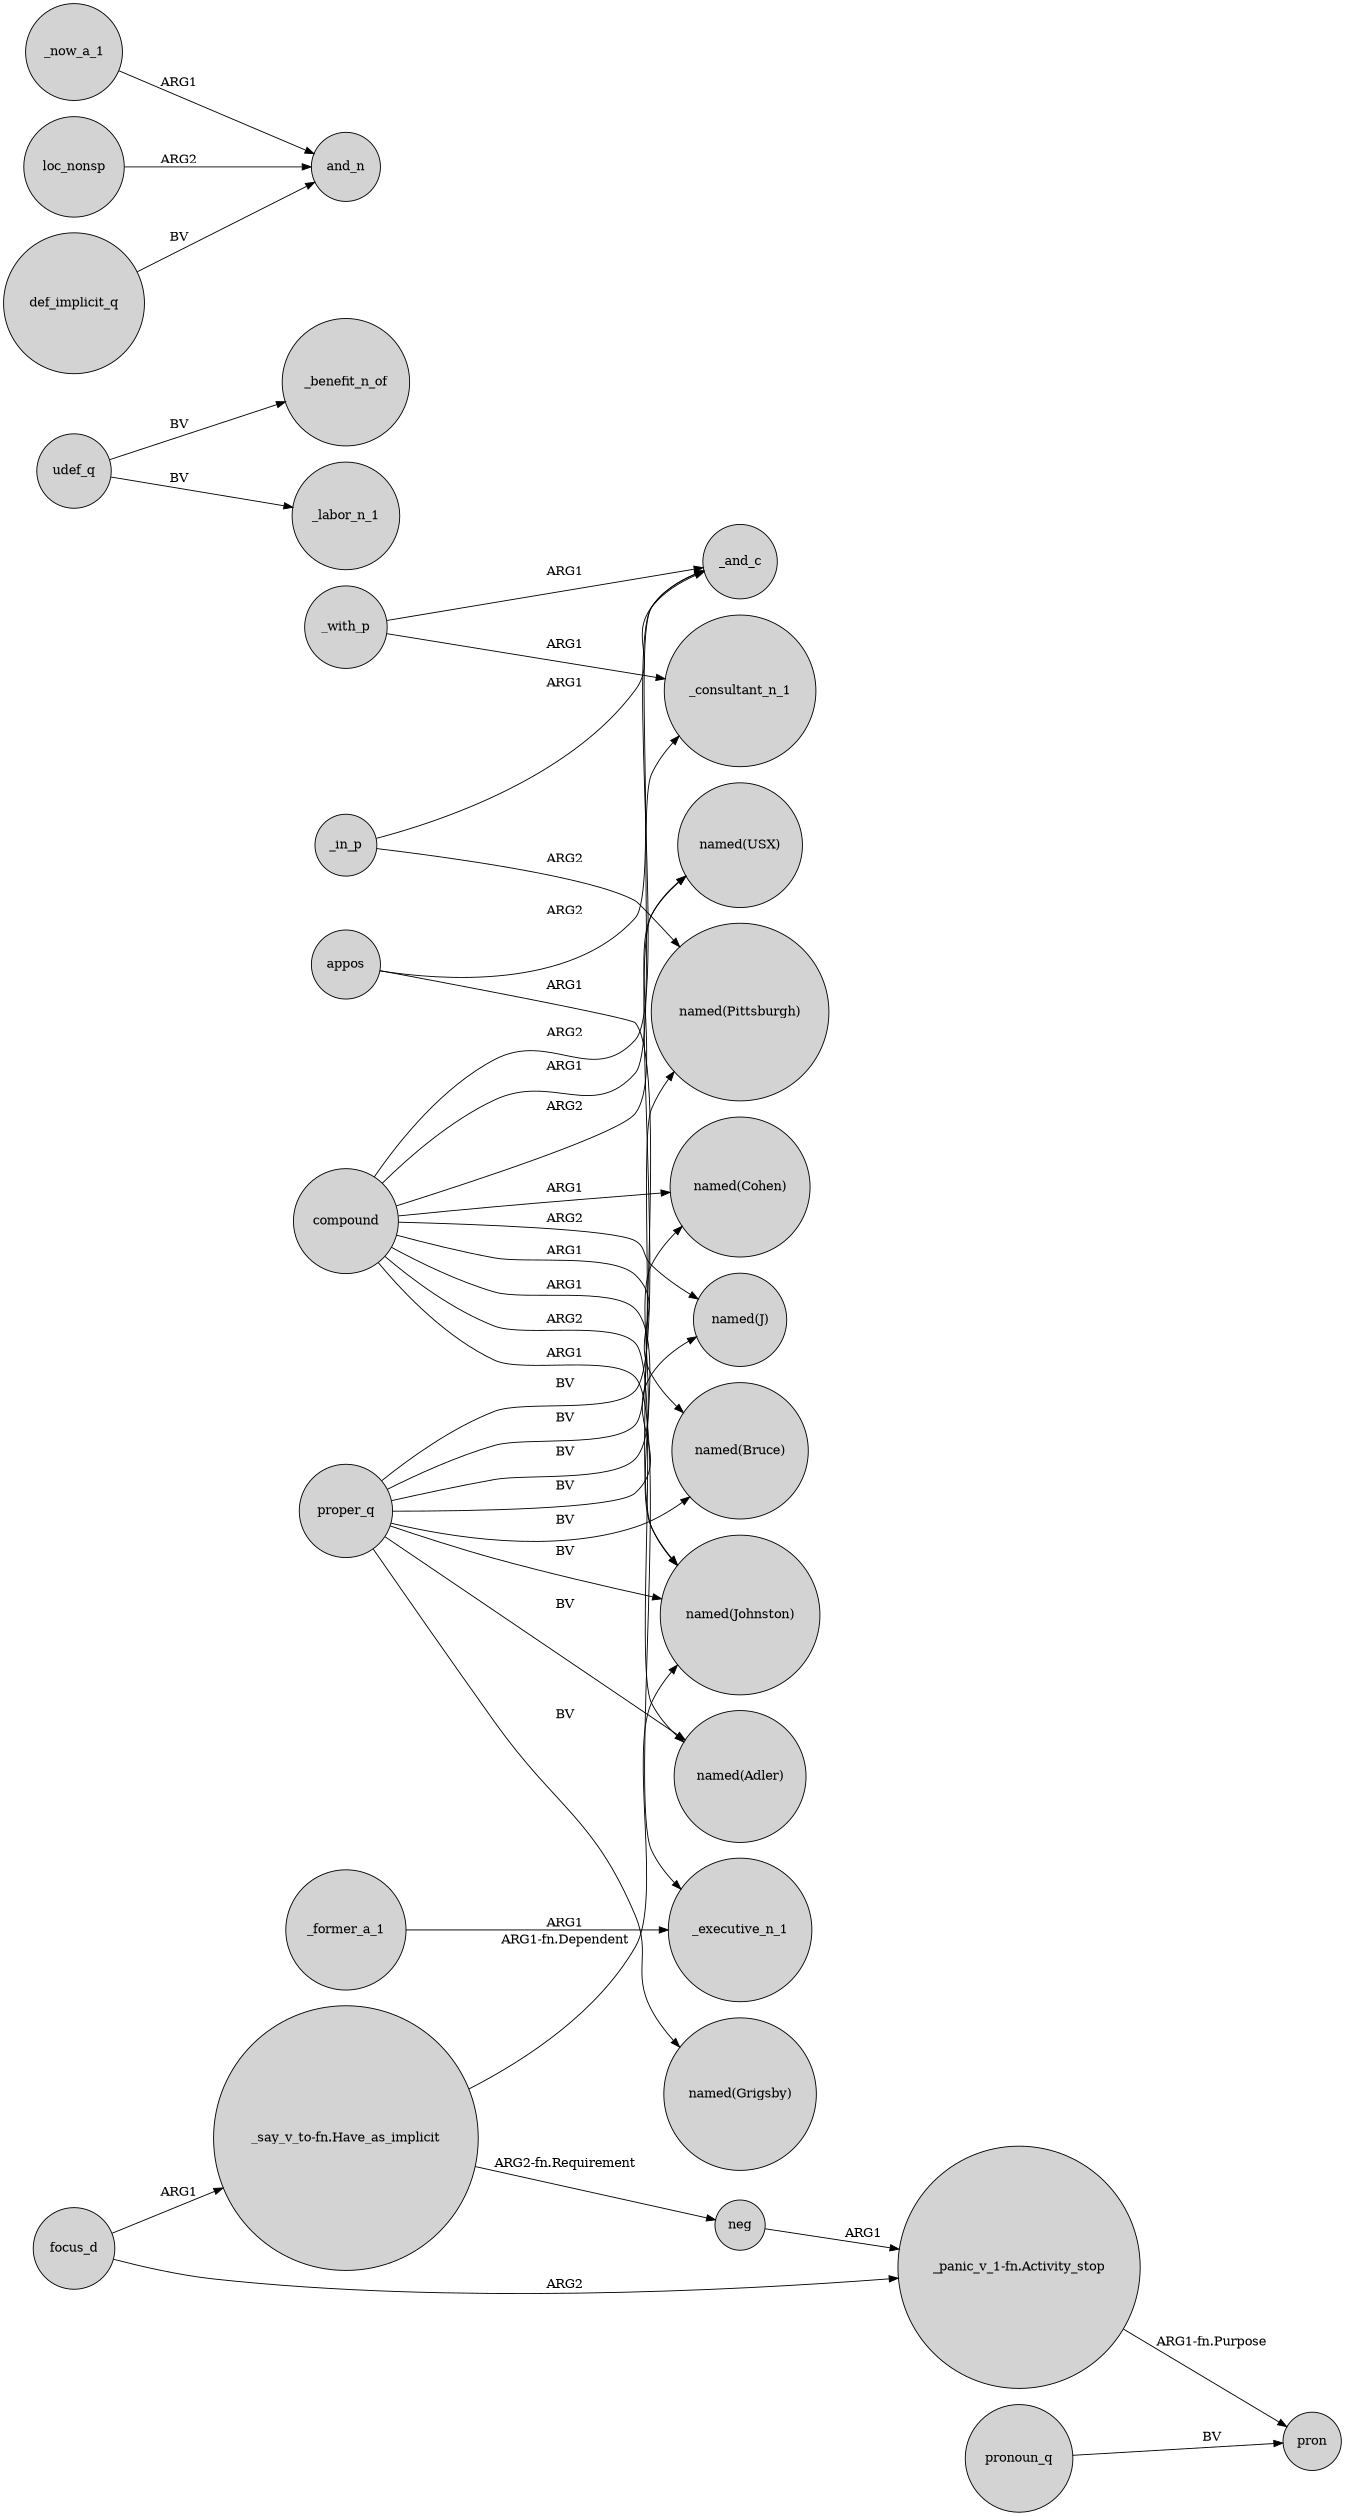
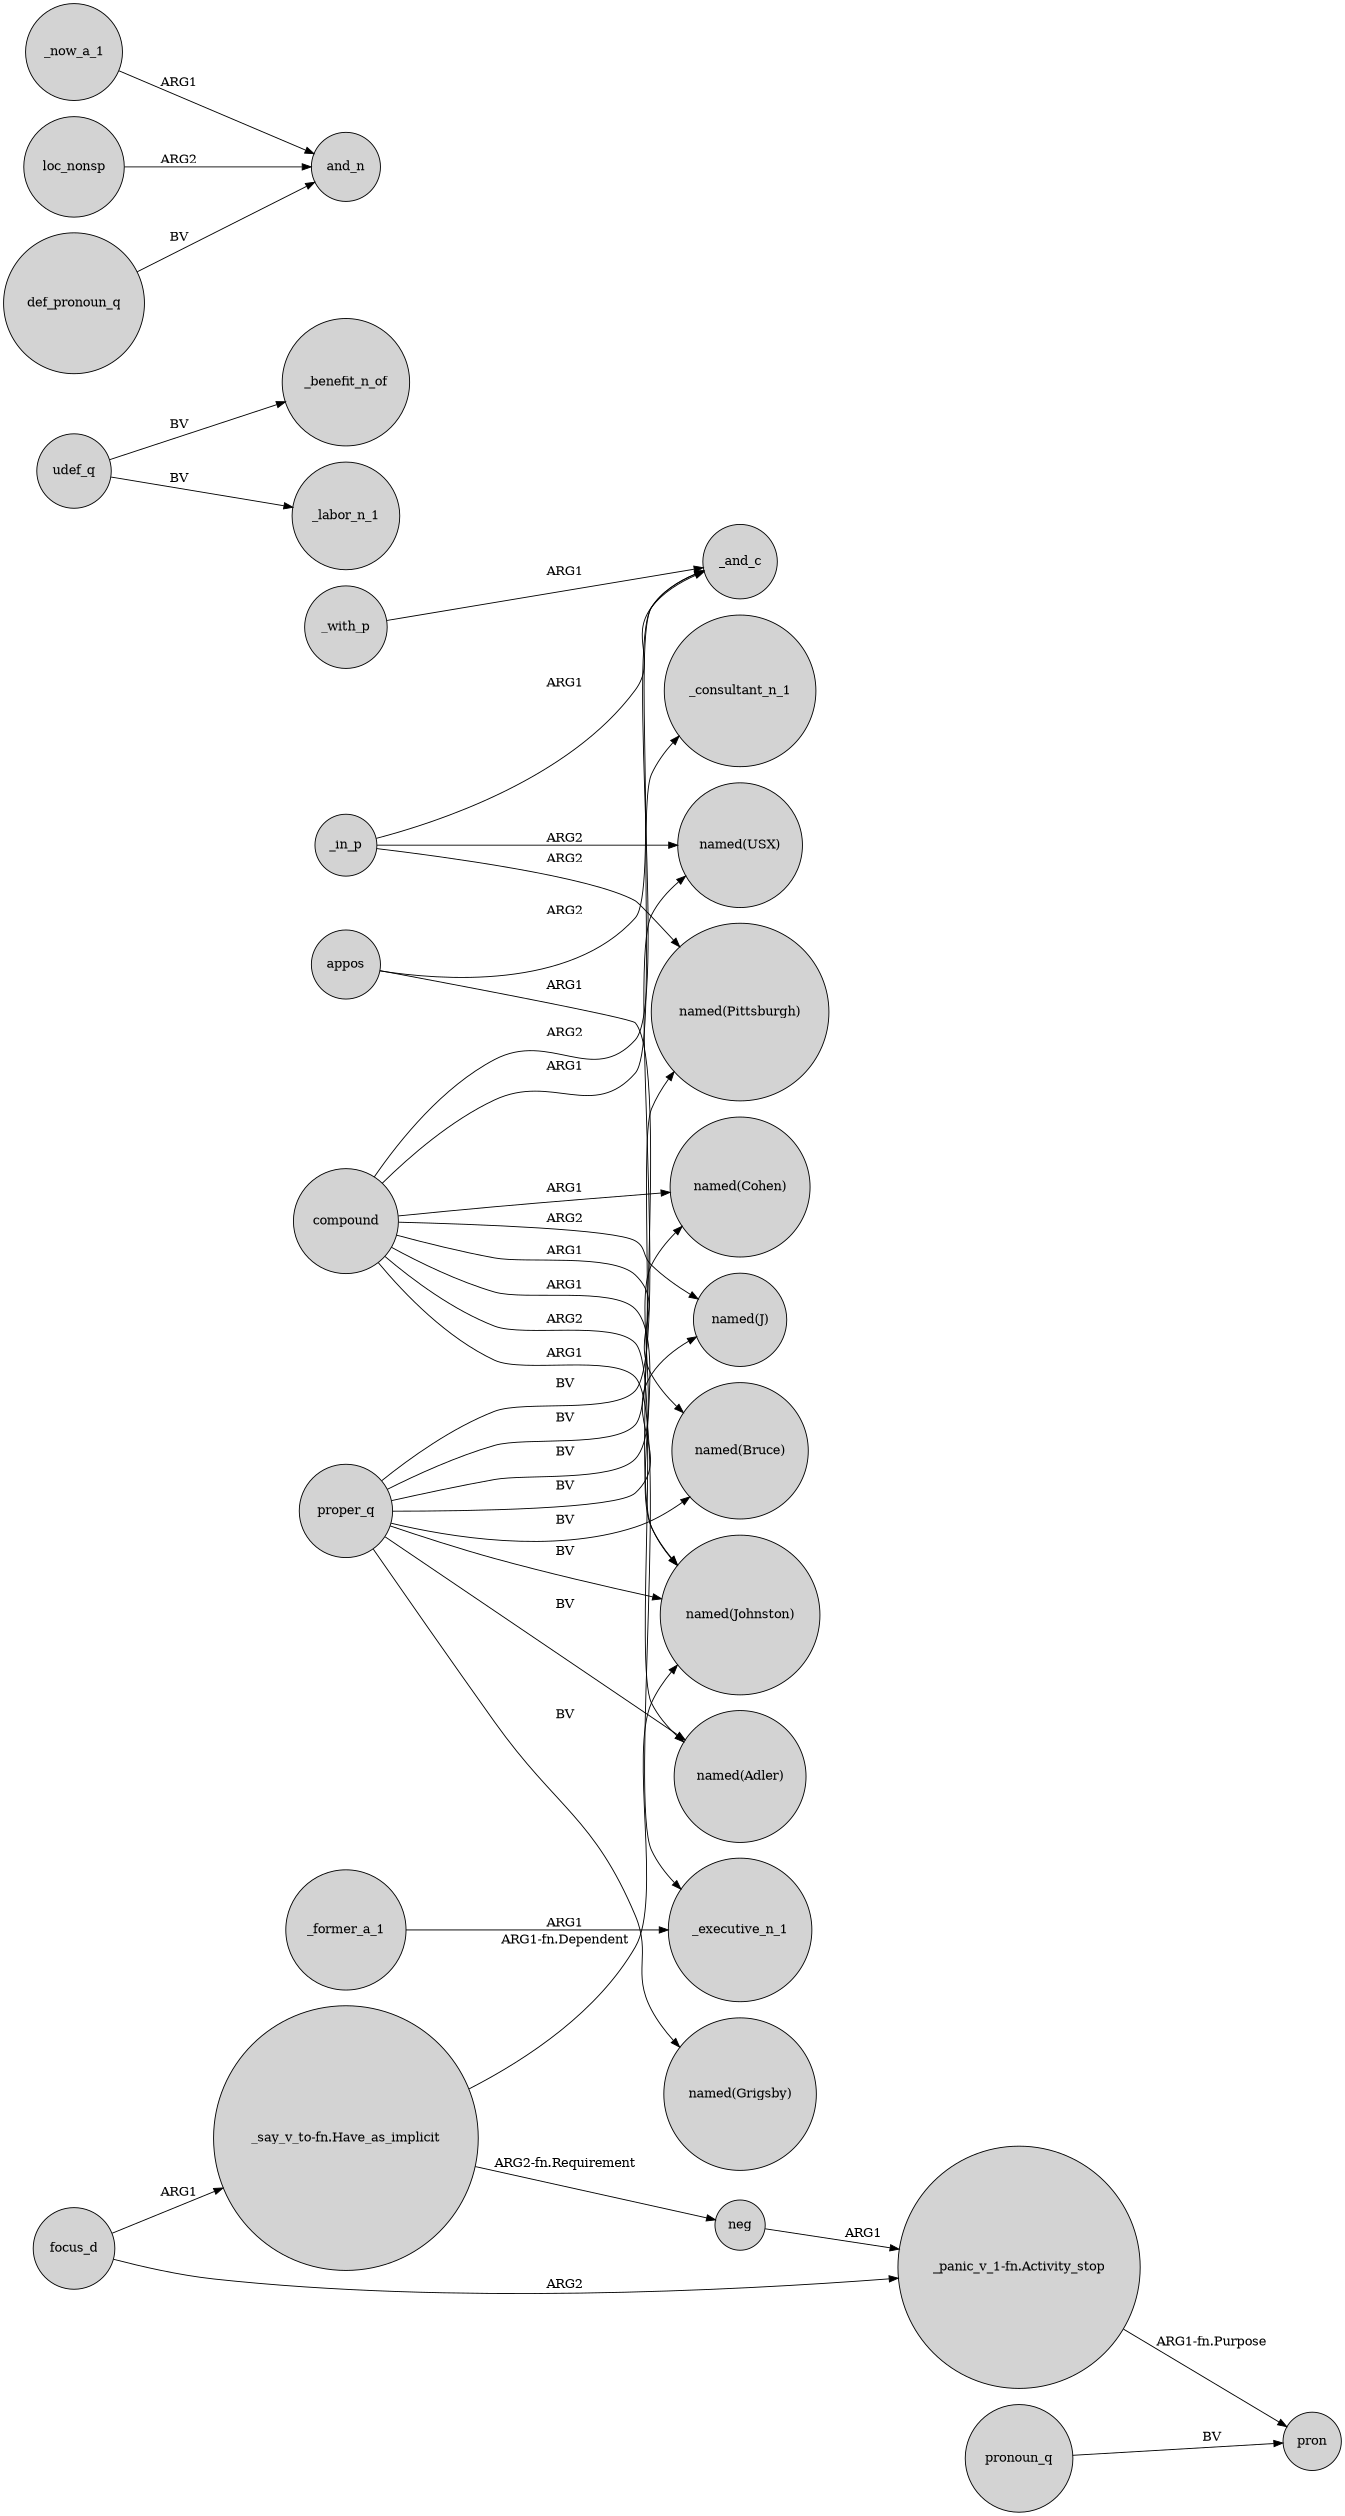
(74, 303) -> (74, 303)
(522, 656) -> none
(630, 1117) -> (523, 845)
